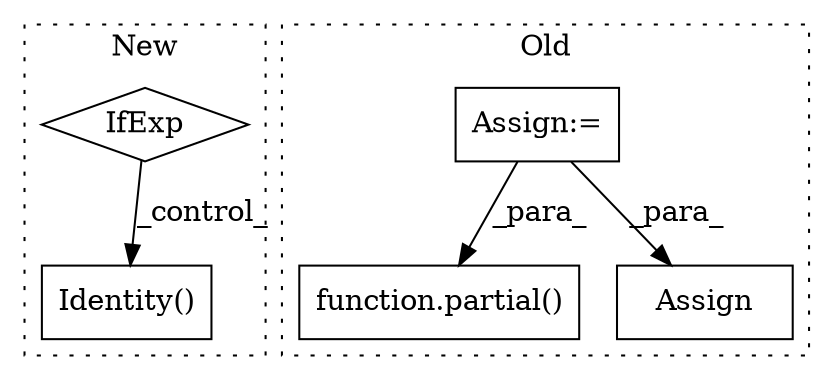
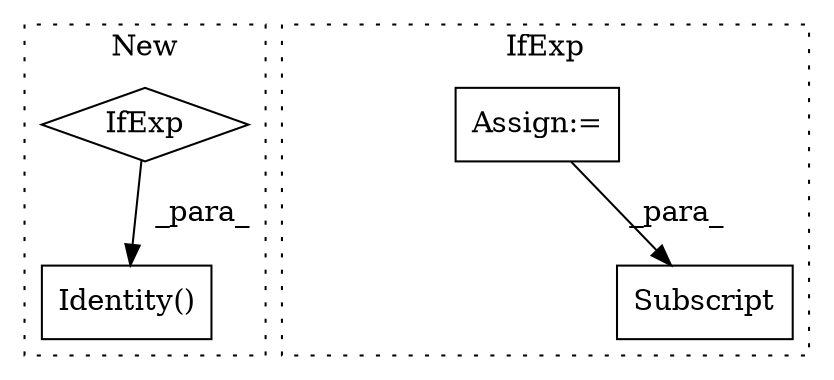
(545, 48) -> (545, 48)
(202, 213) -> (202, 213)
(439, 302) -> none
(705, 302) -> (705, 302)
